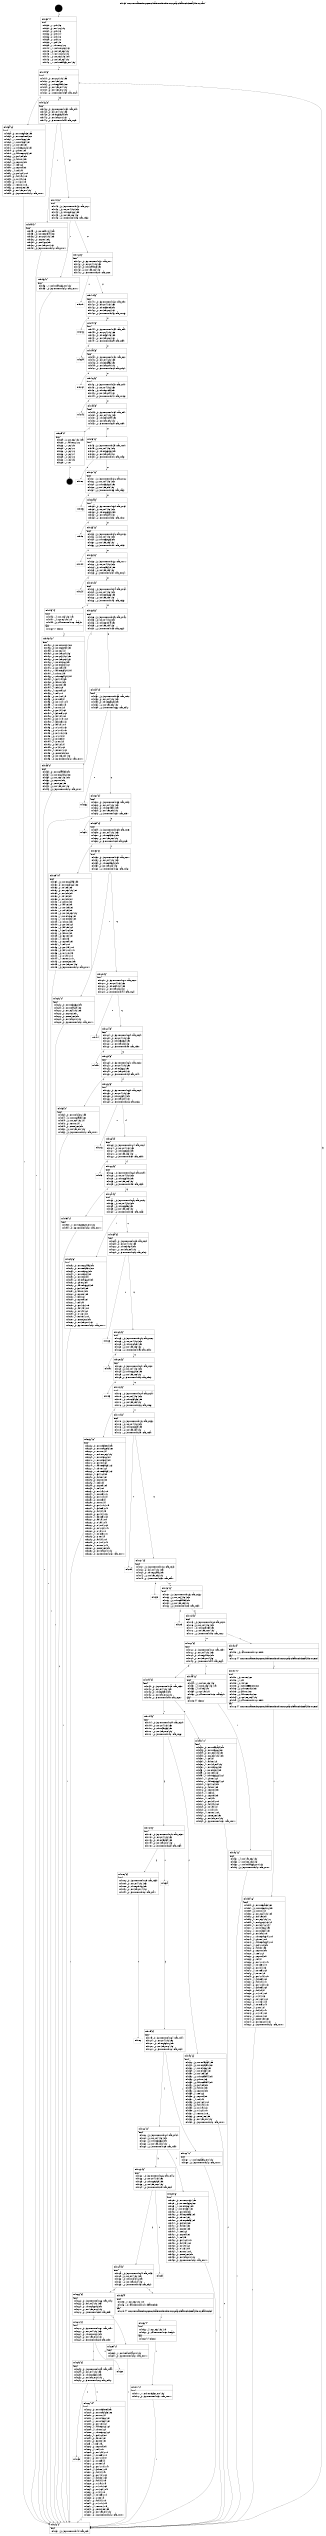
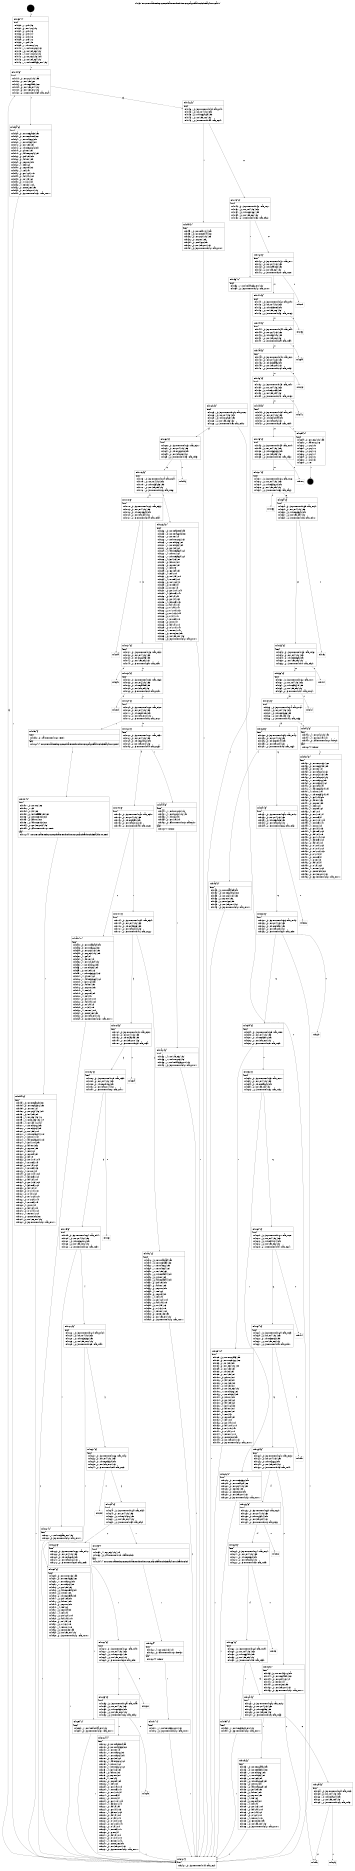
(131, 1292) -> (322, 1832)
(165, 1957) -> (93, 1159)
